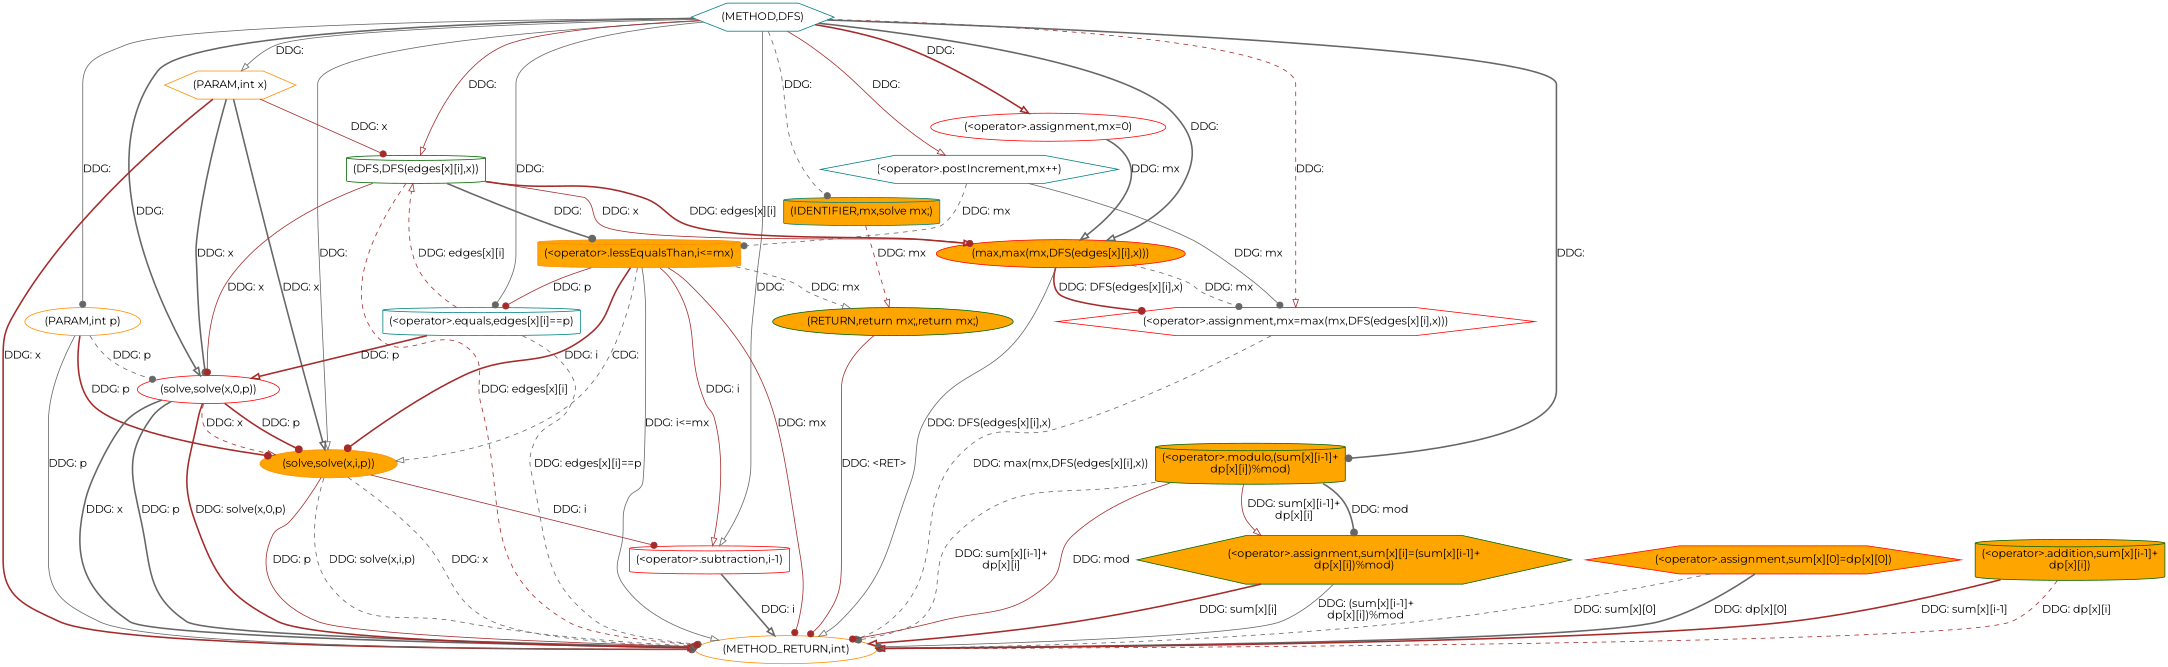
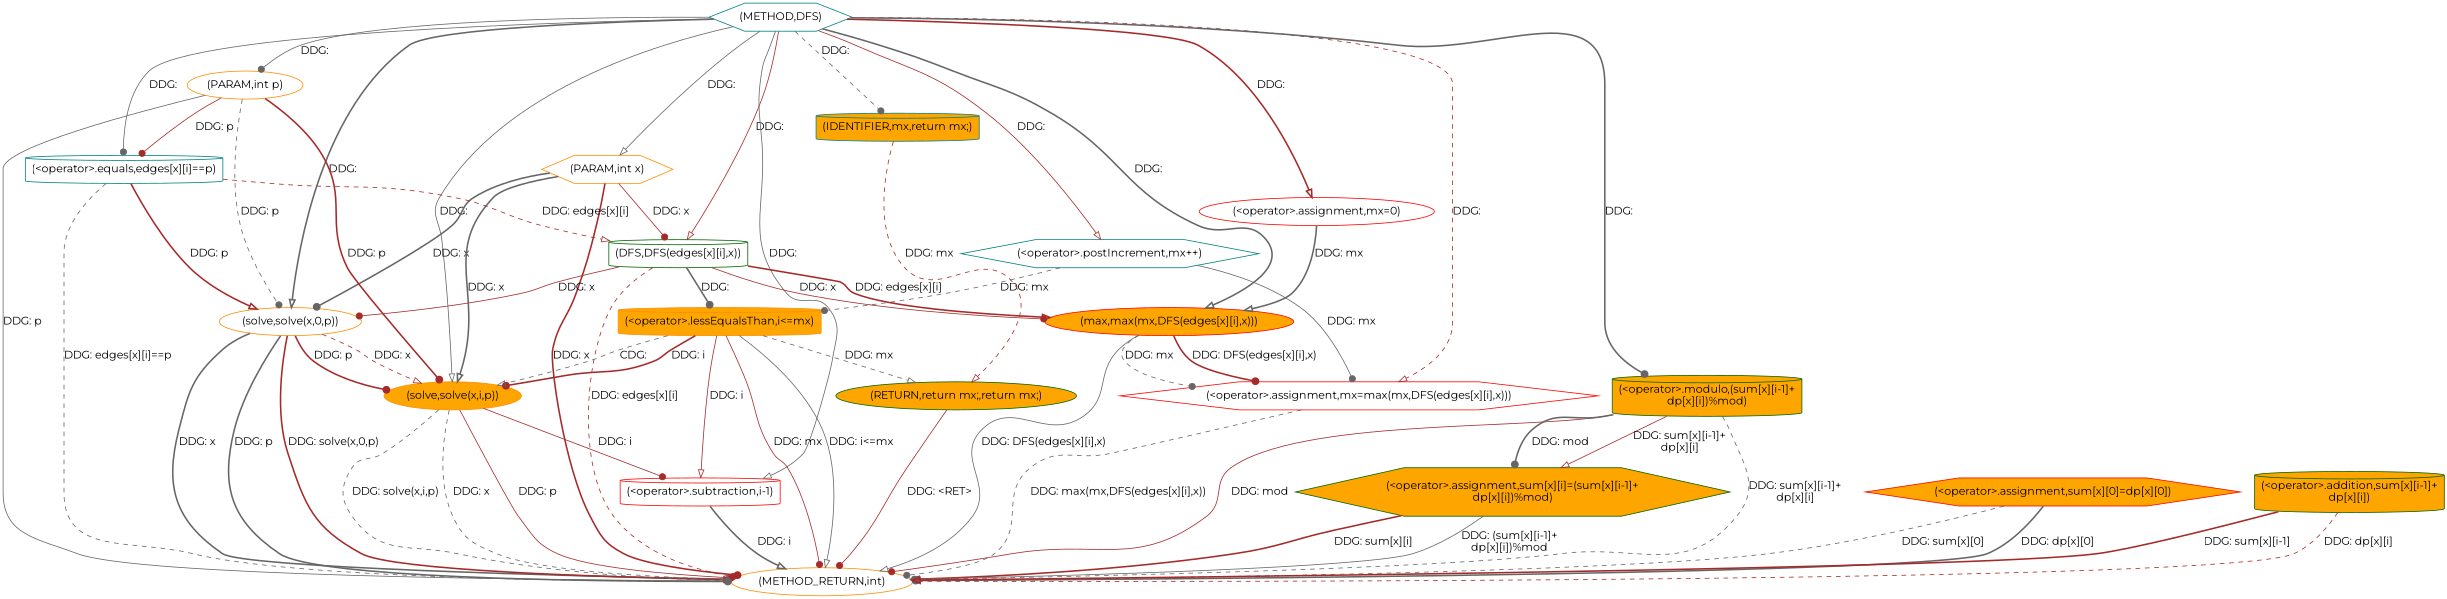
(862, 212) -> (898, 127)
(549, 283) -> (182, 123)
(208, 389) -> (290, 322)
